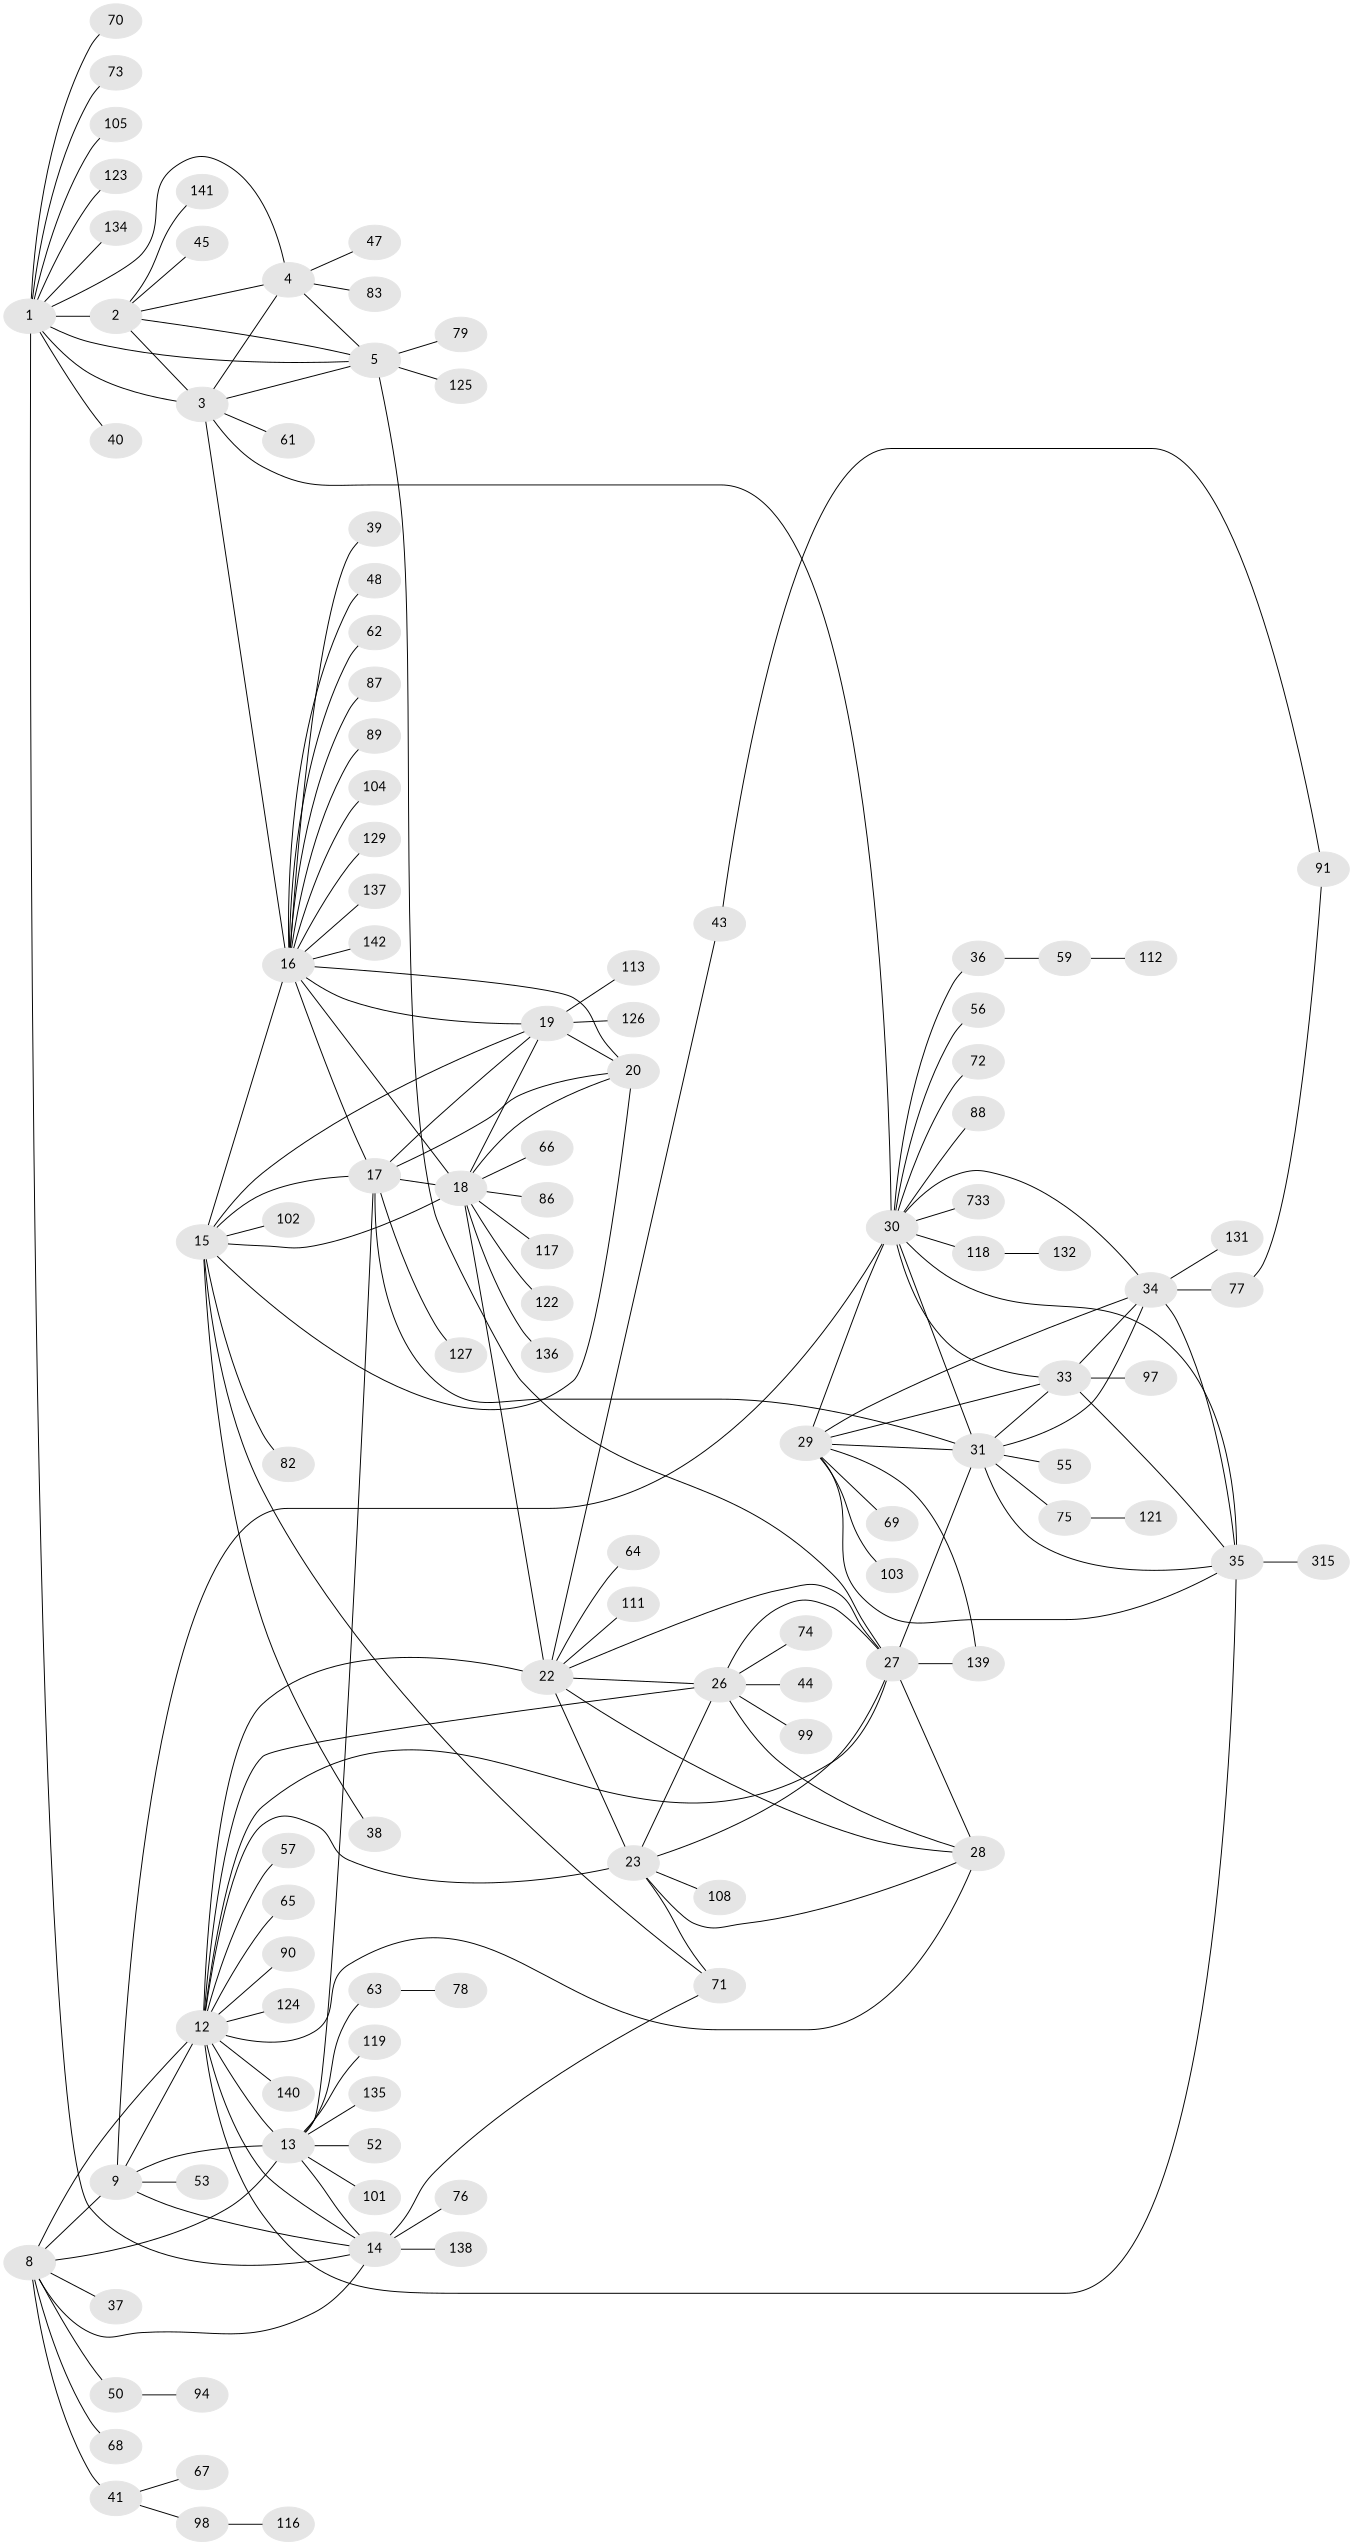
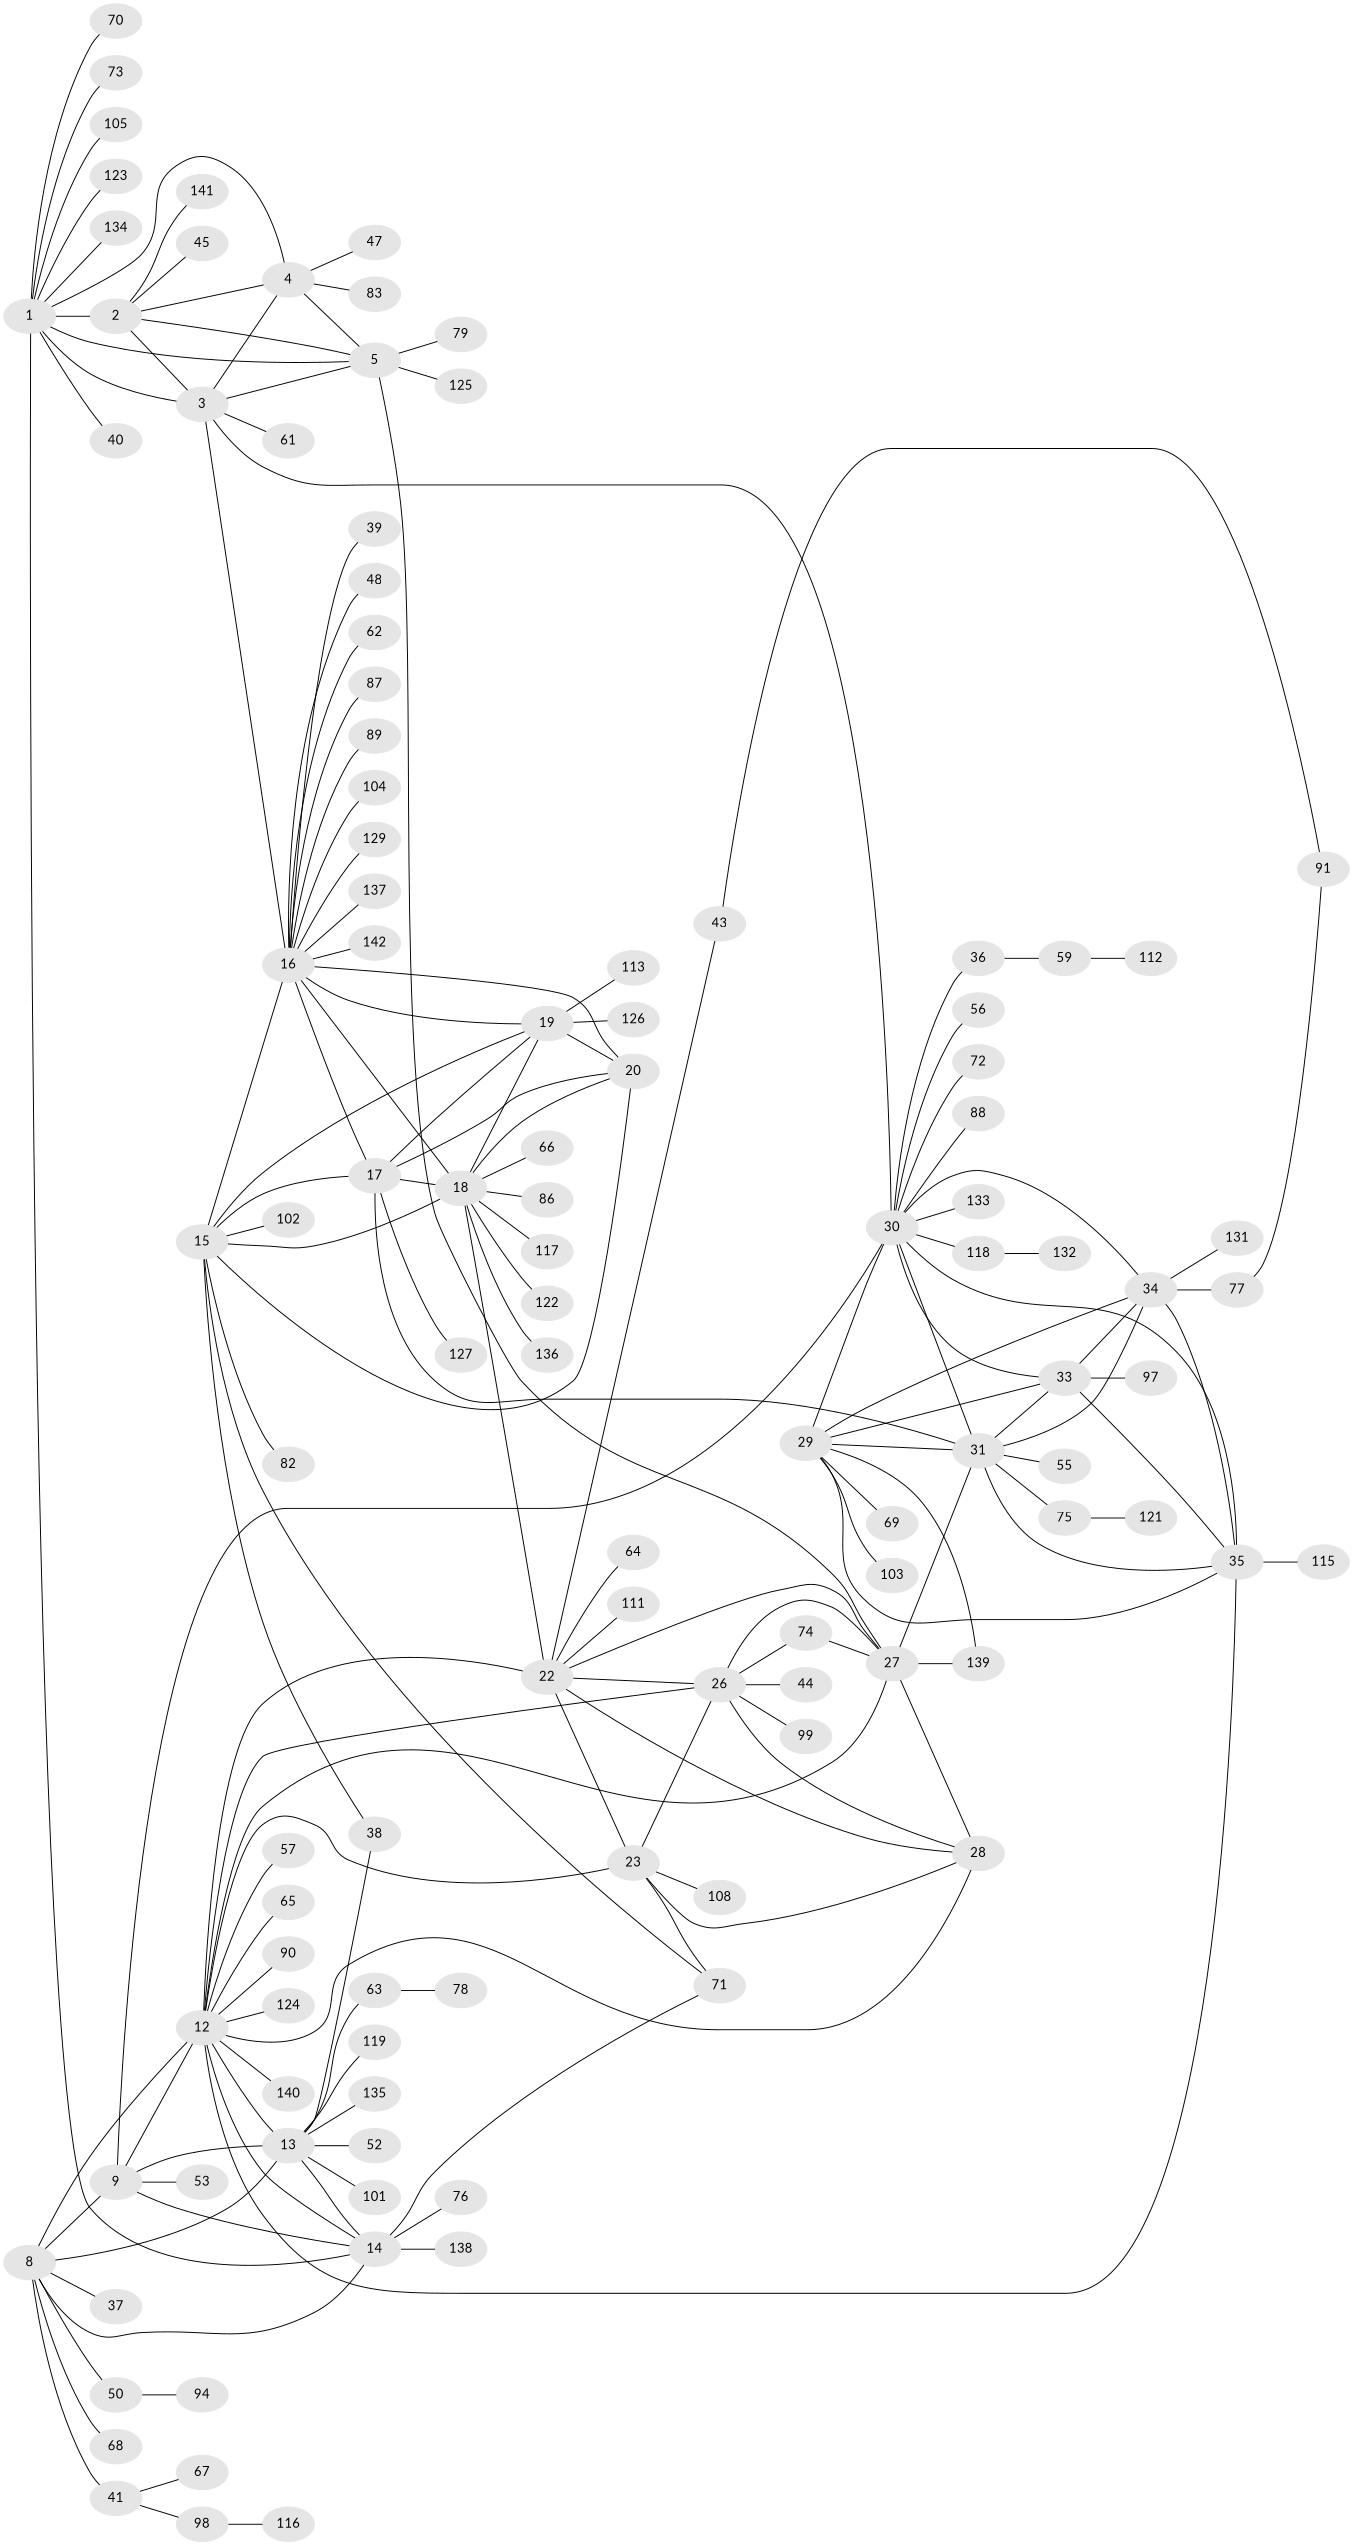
(978, 1202) -> (978, 1202)
(1323, 1562) -> (1323, 1562)
(349, 1689) -> (342, 1994)
(792, 1793) -> (849, 1648)
